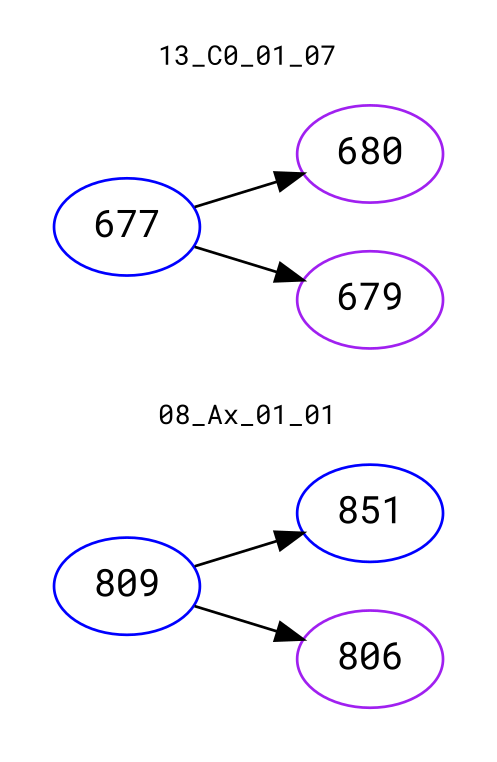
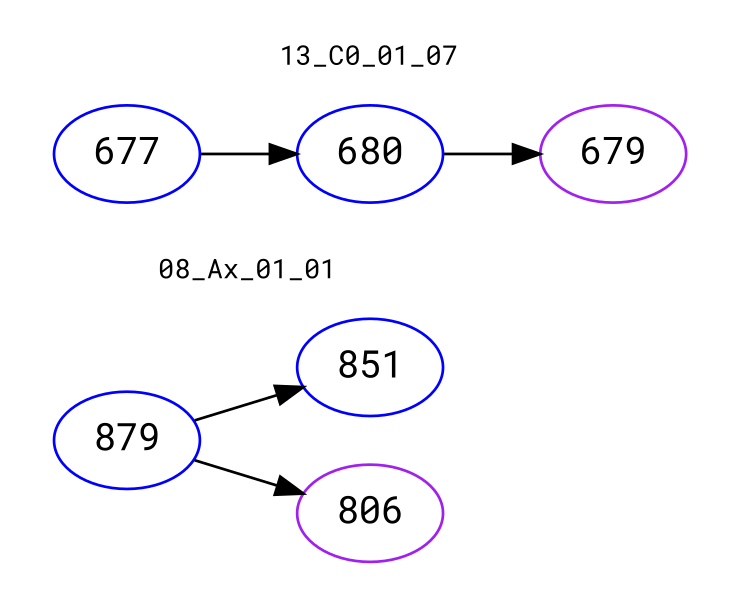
(370, 154) -> (370, 154)
(236, 259) -> (478, 154)
(127, 586) -> (127, 440)
